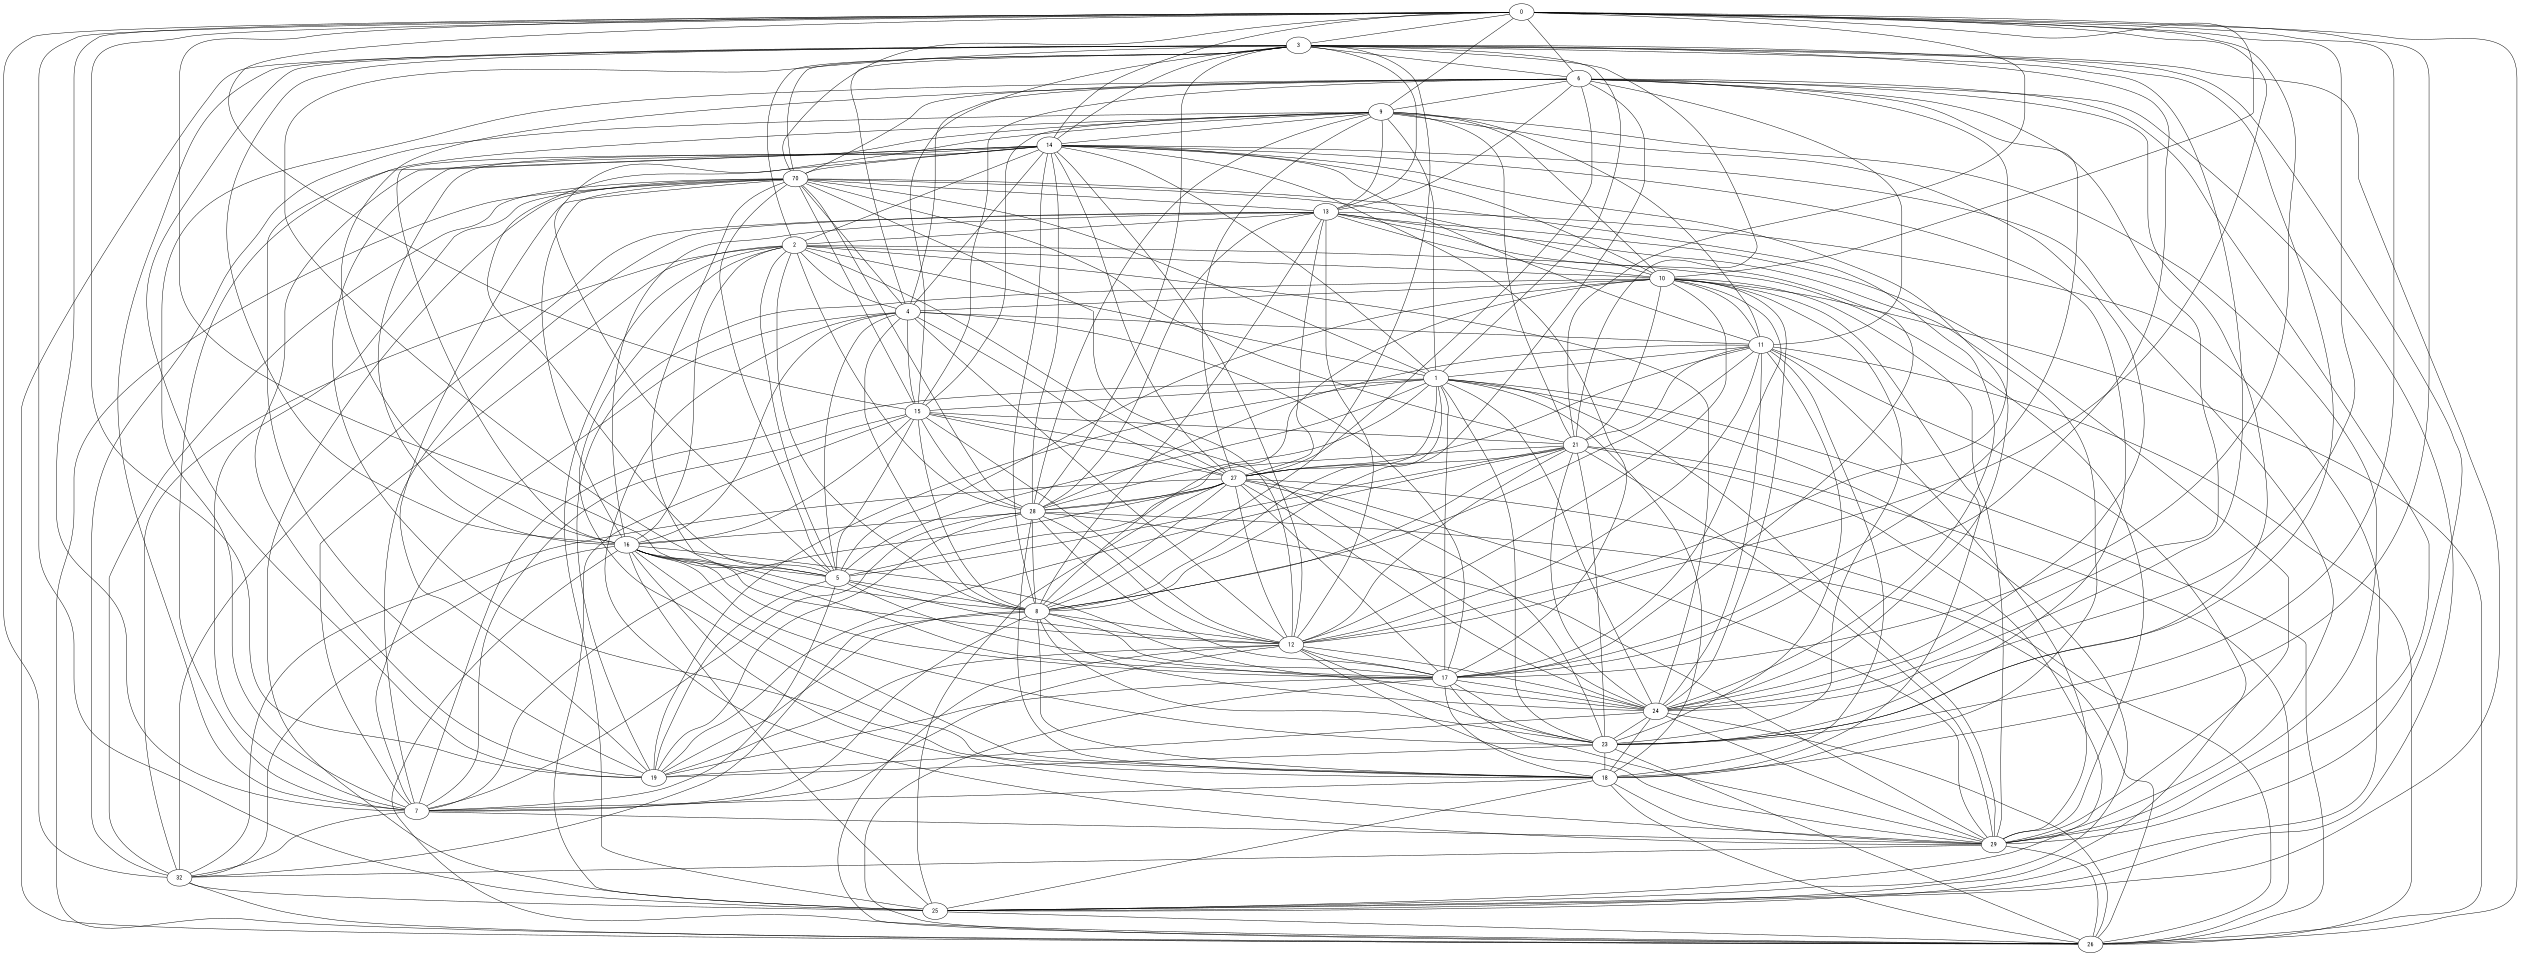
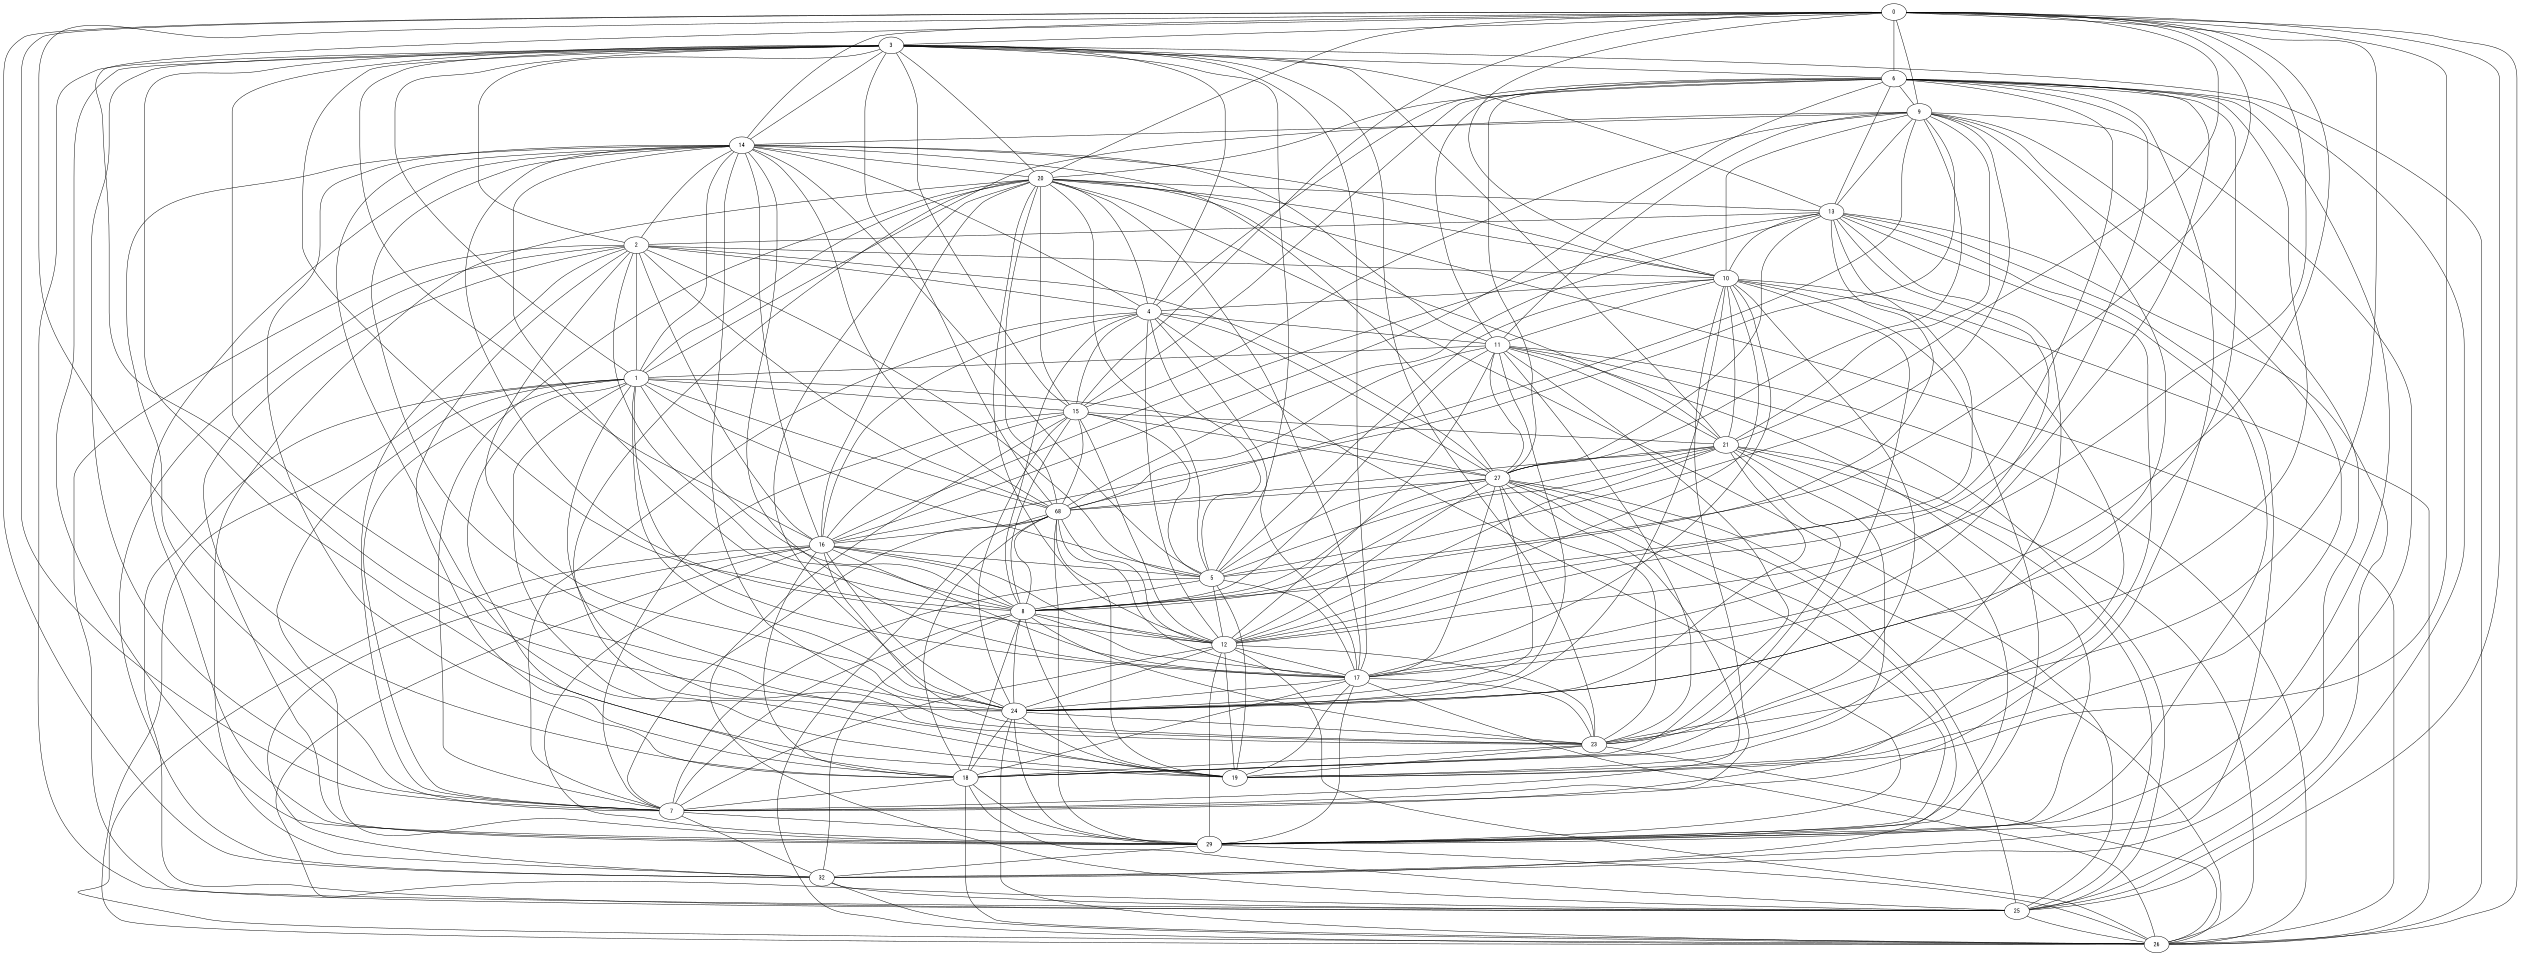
(795, 179) -> (1041, 179)
(1289, 416) -> (1457, 794)
(1033, 512) -> (1058, 512)
